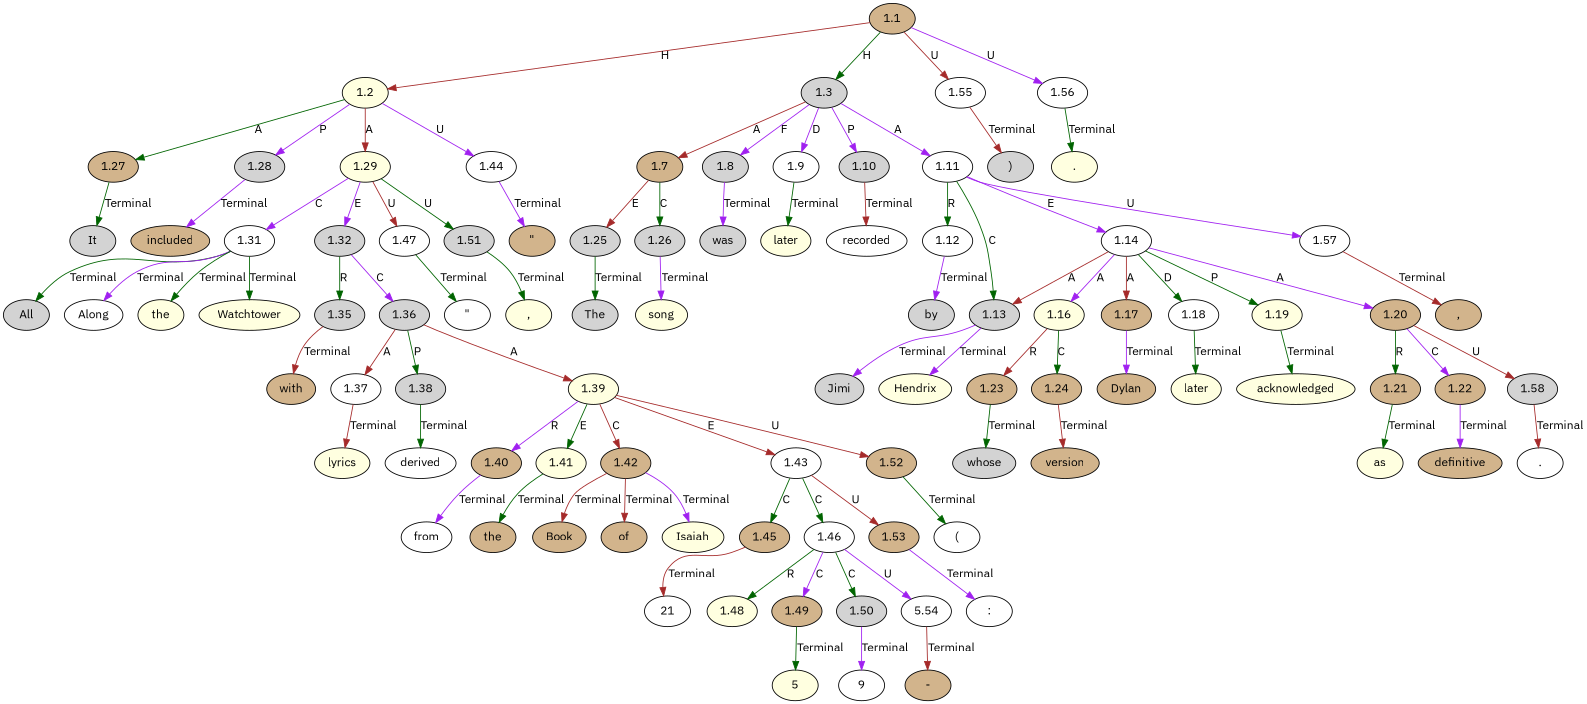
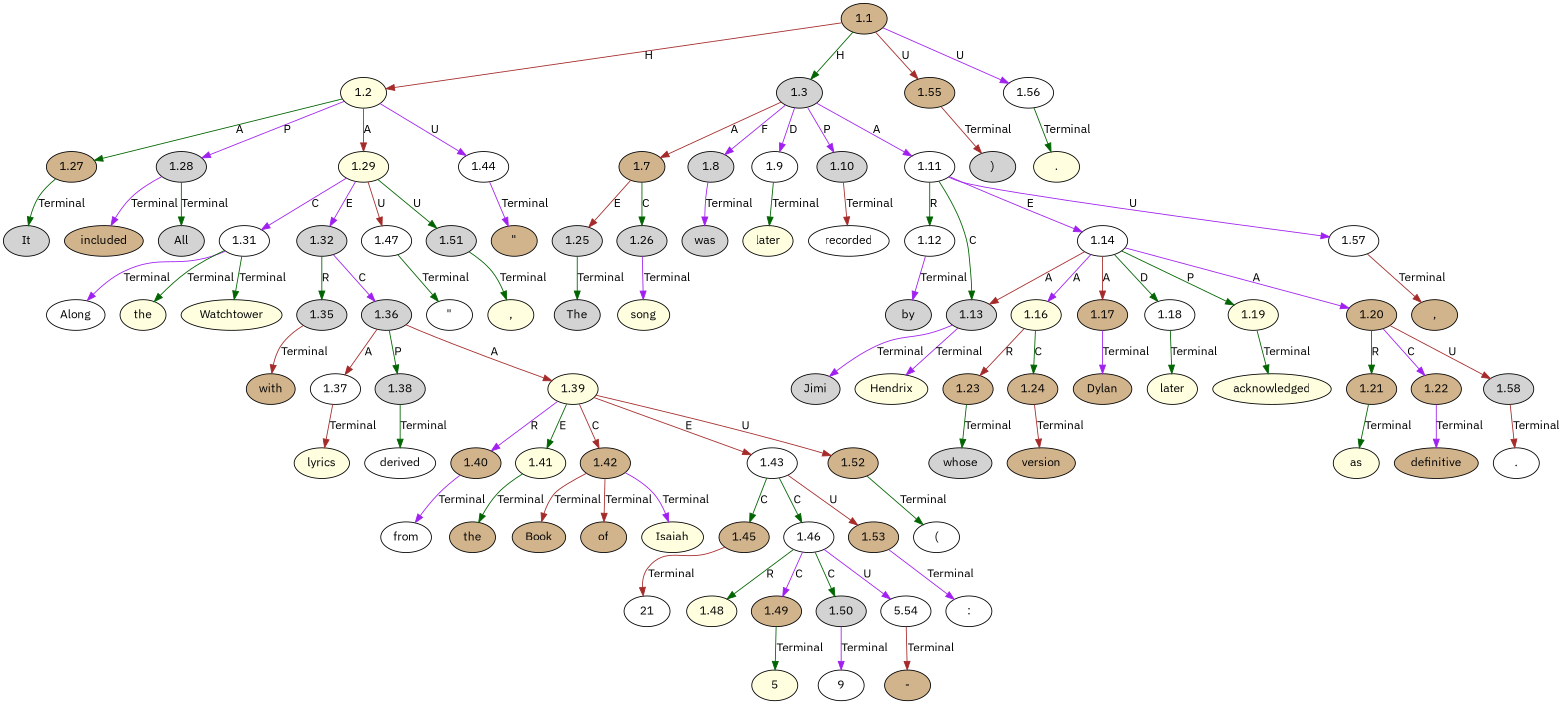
(960, 93) -> (930, 93)
(132, 259) -> (181, 200)
